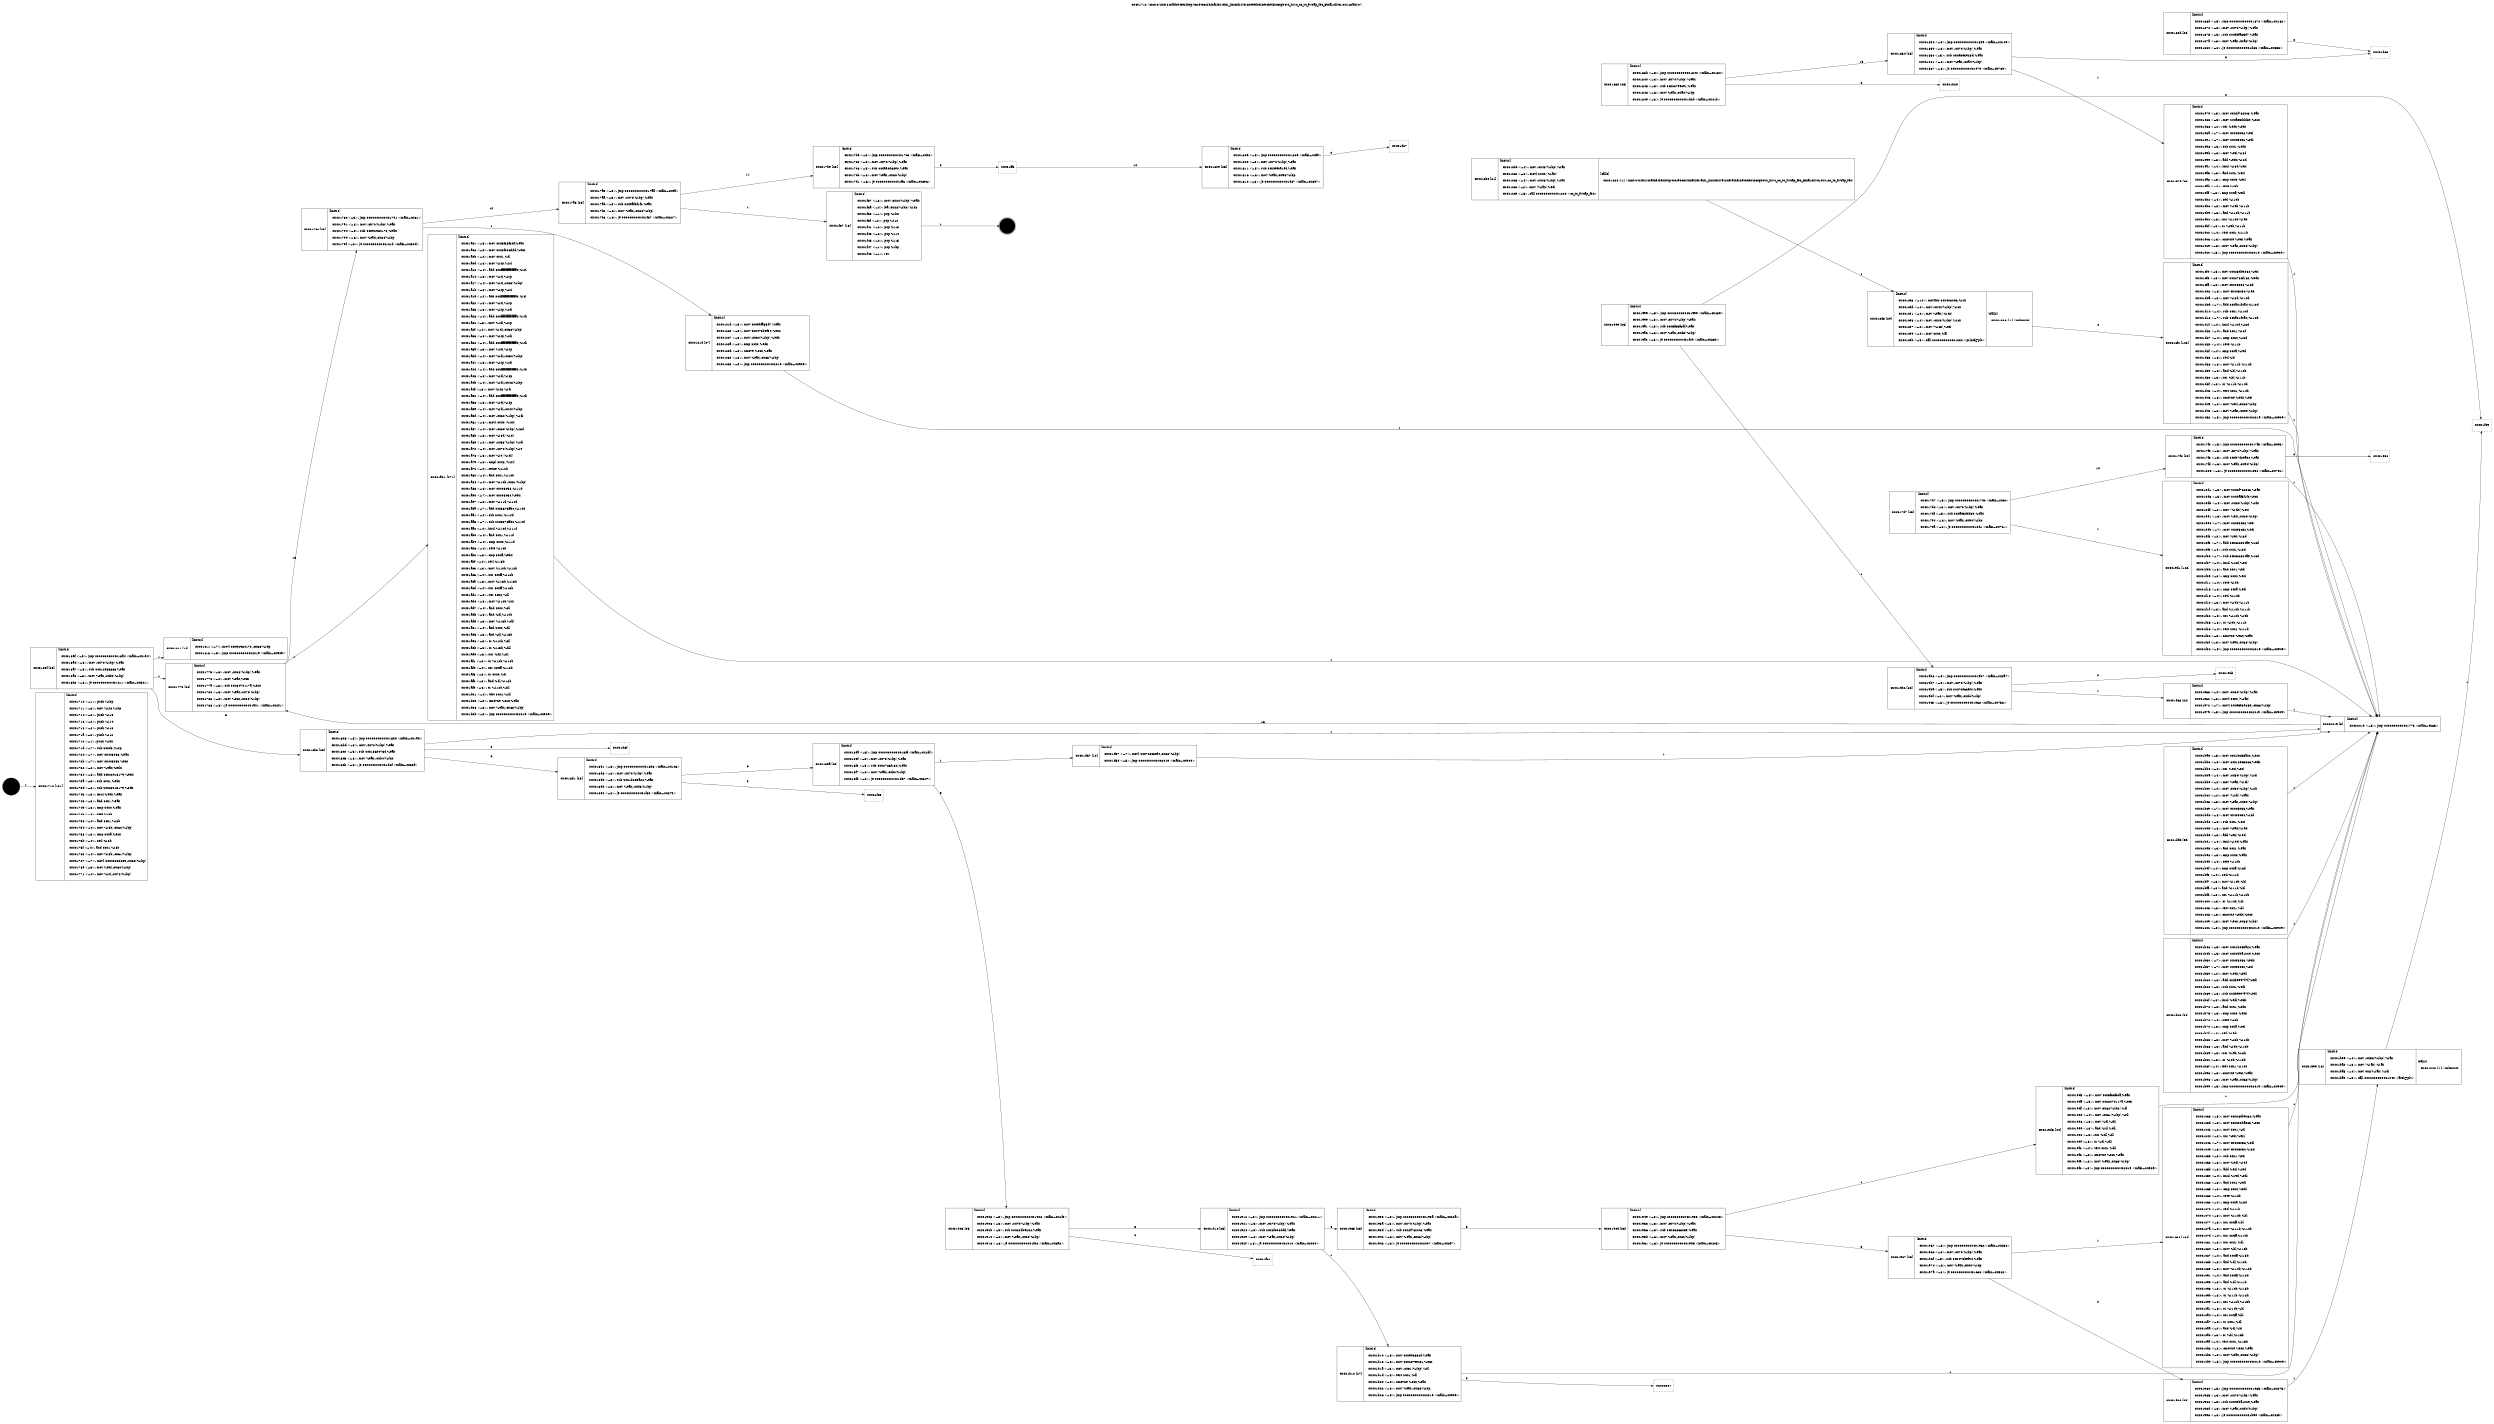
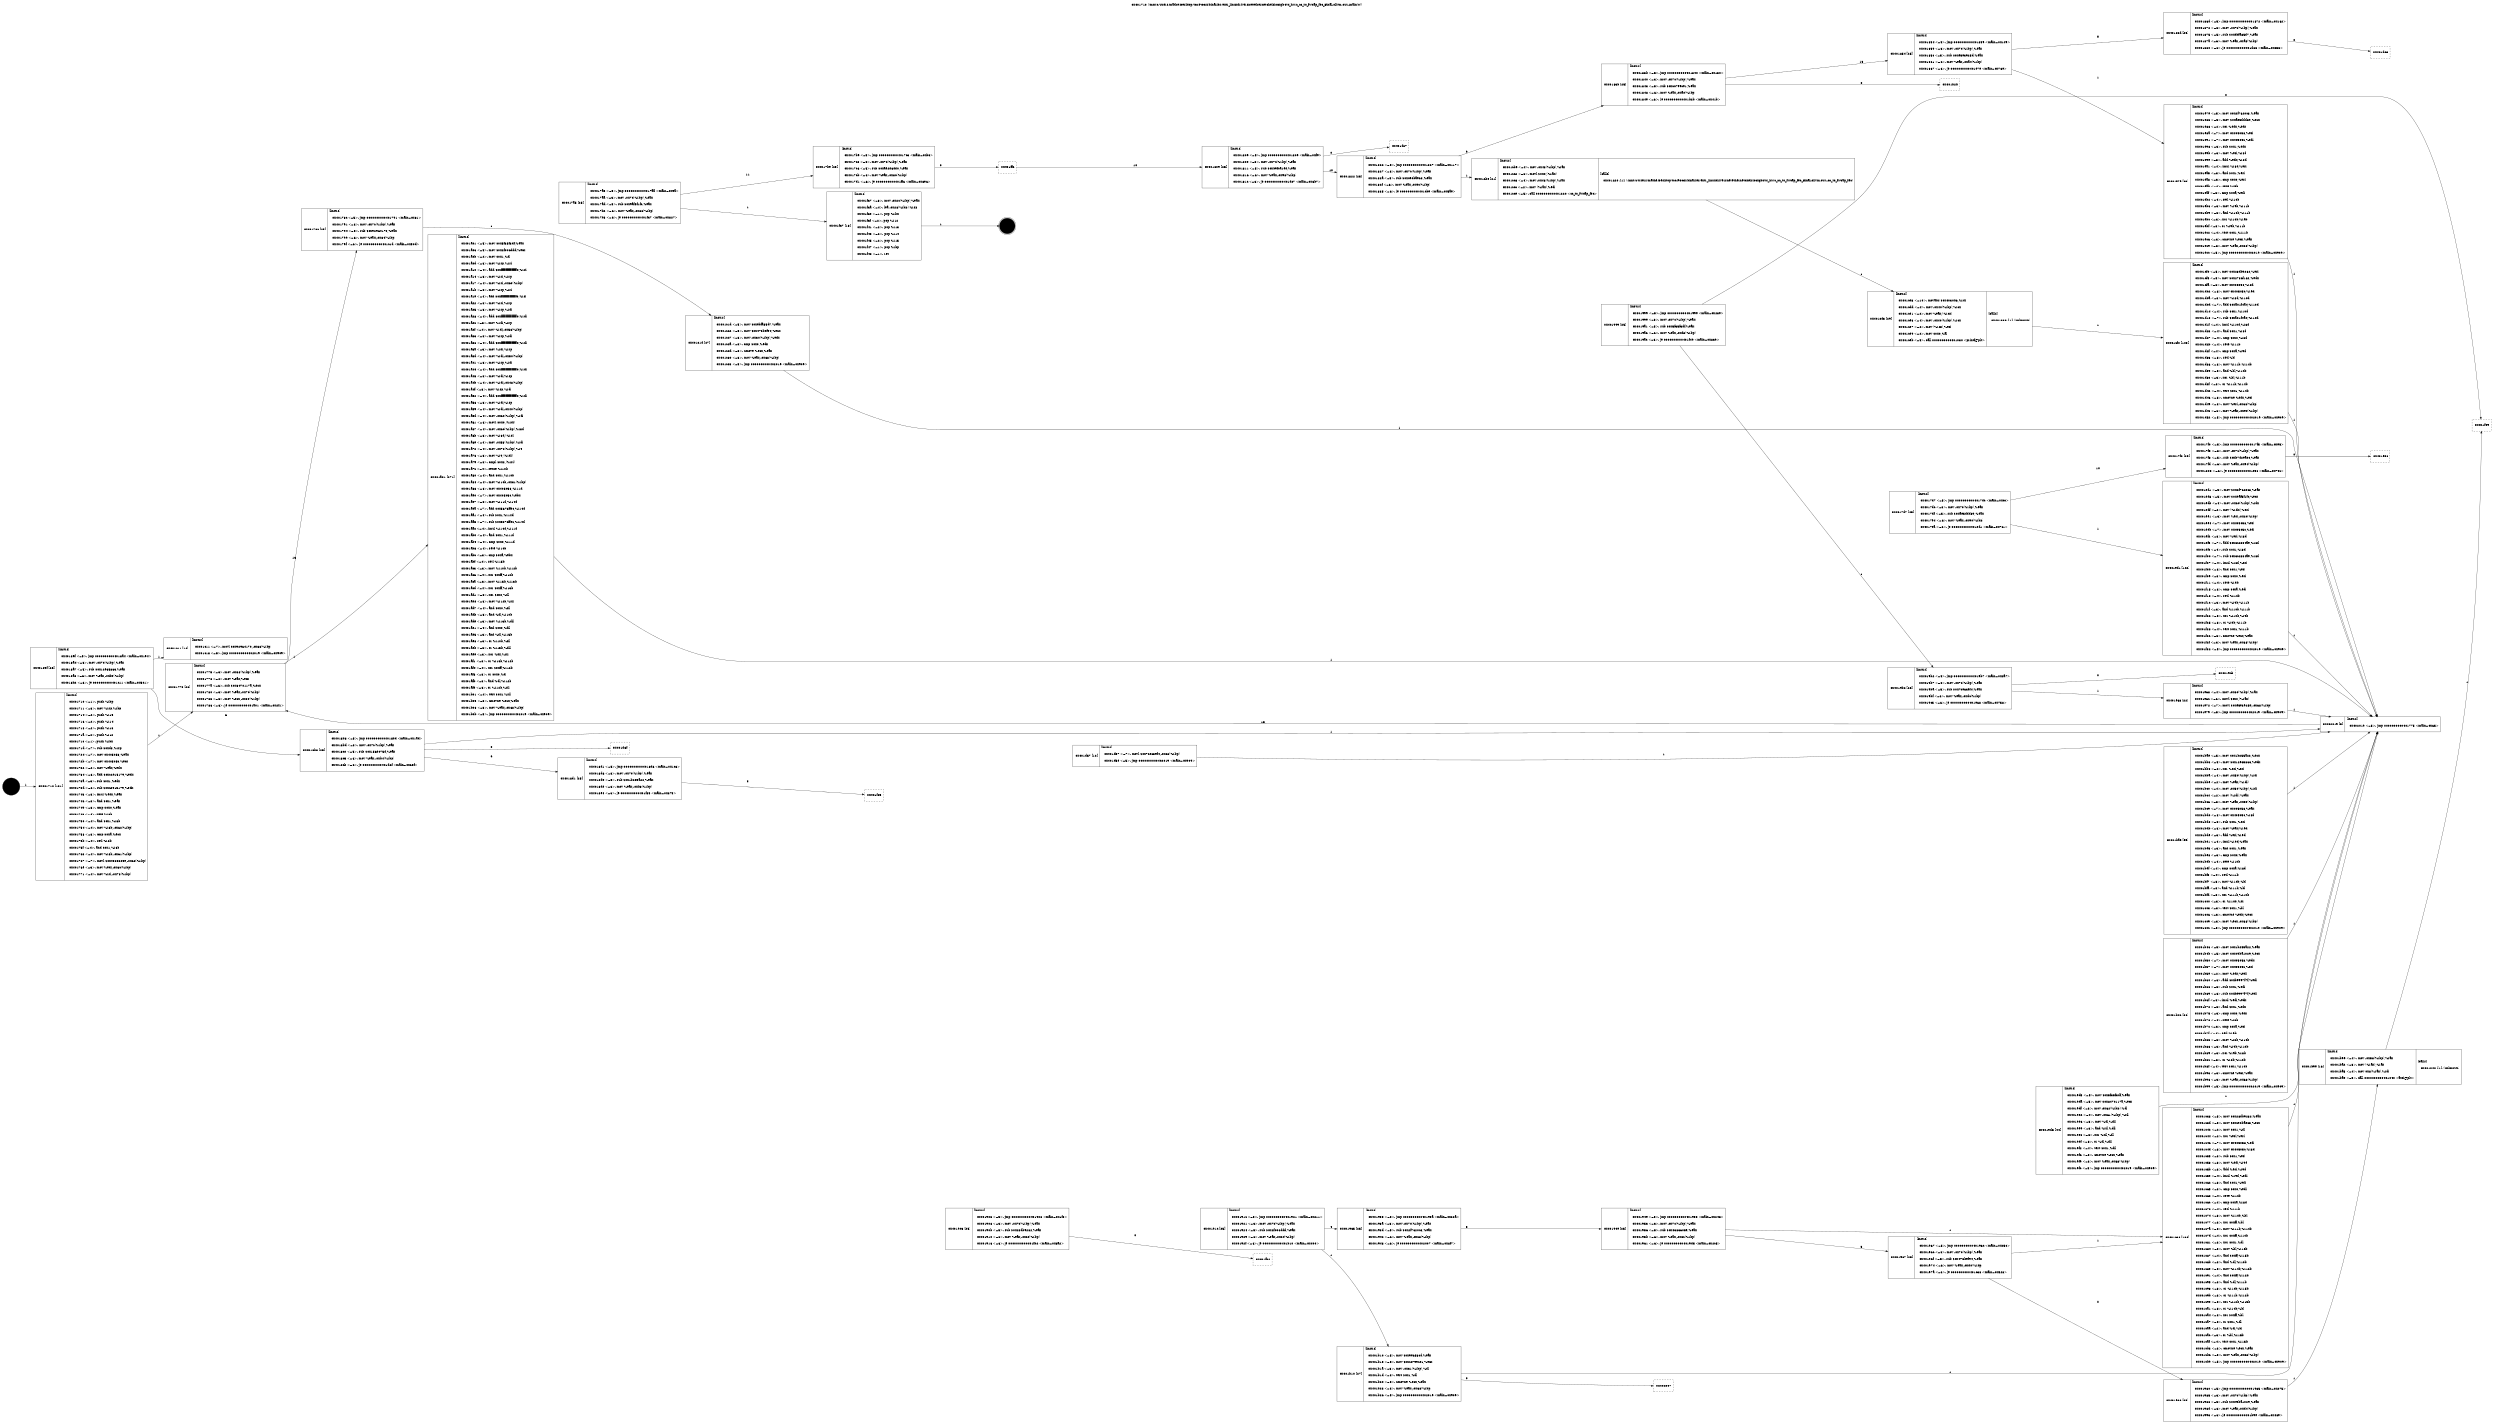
(2190, 61) -> (2087, 44)
none -> (1399, 177)
(490, 216) -> none
(2097, 325) -> (2097, 325)
(2352, 587) -> (2330, 673)
(158, 678) -> (170, 729)
(874, 764) -> none
(1880, 1180) -> (1943, 1233)
(1134, 1229) -> none
